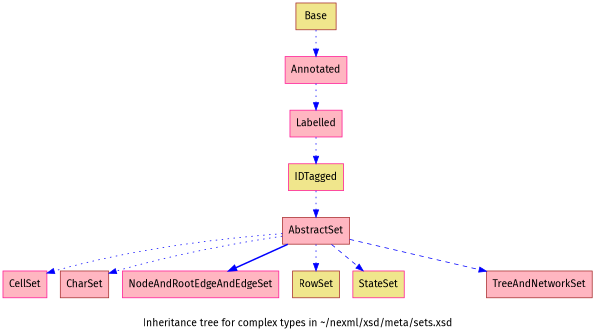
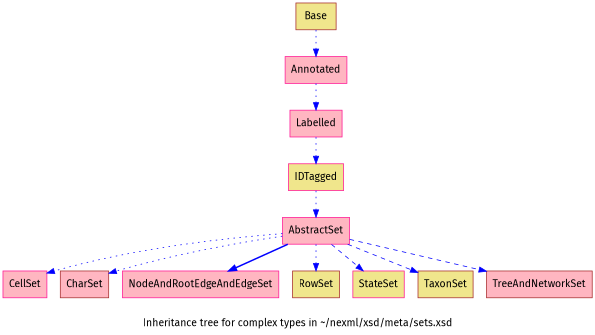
(316, 231) -> (316, 231)
none -> (446, 284)
